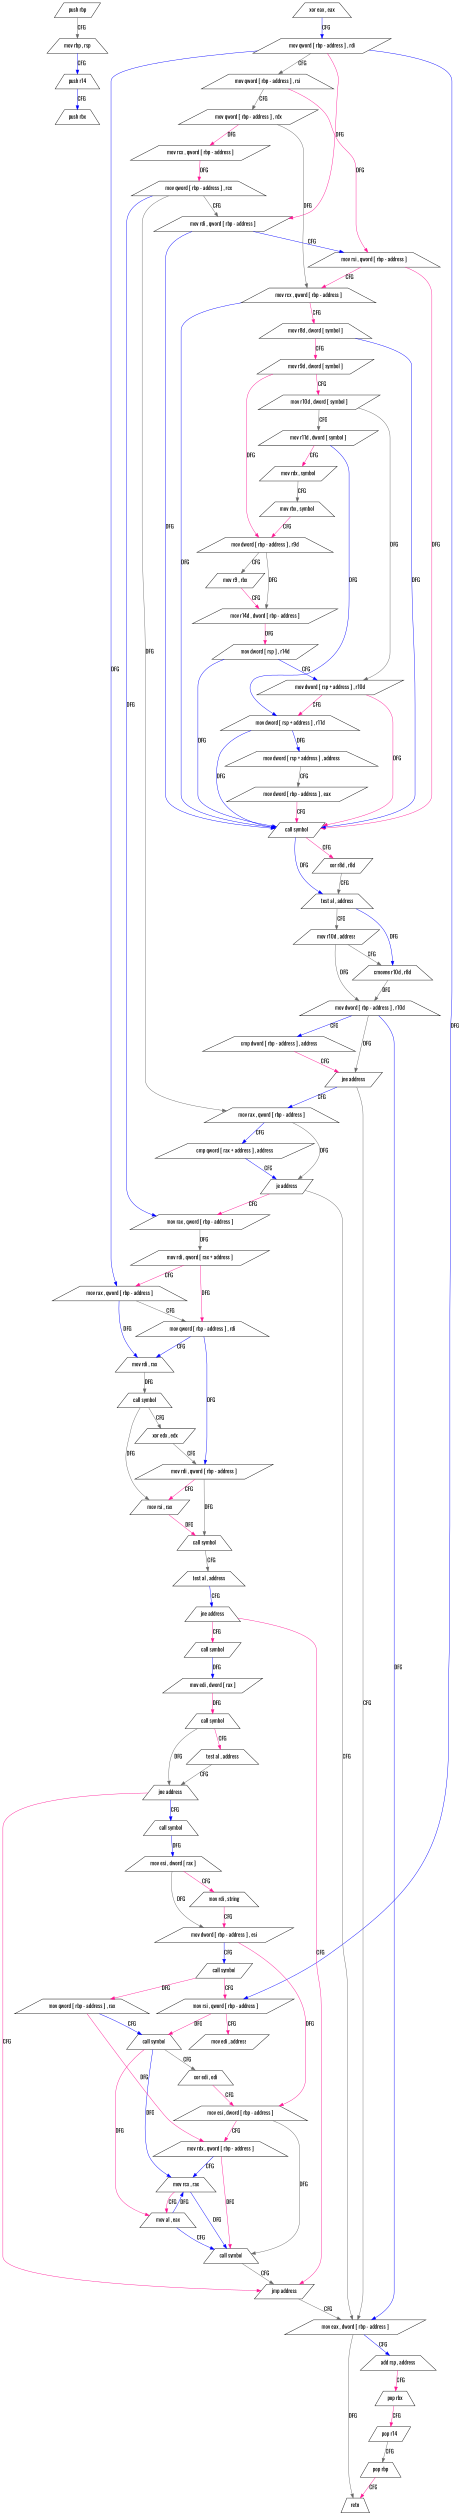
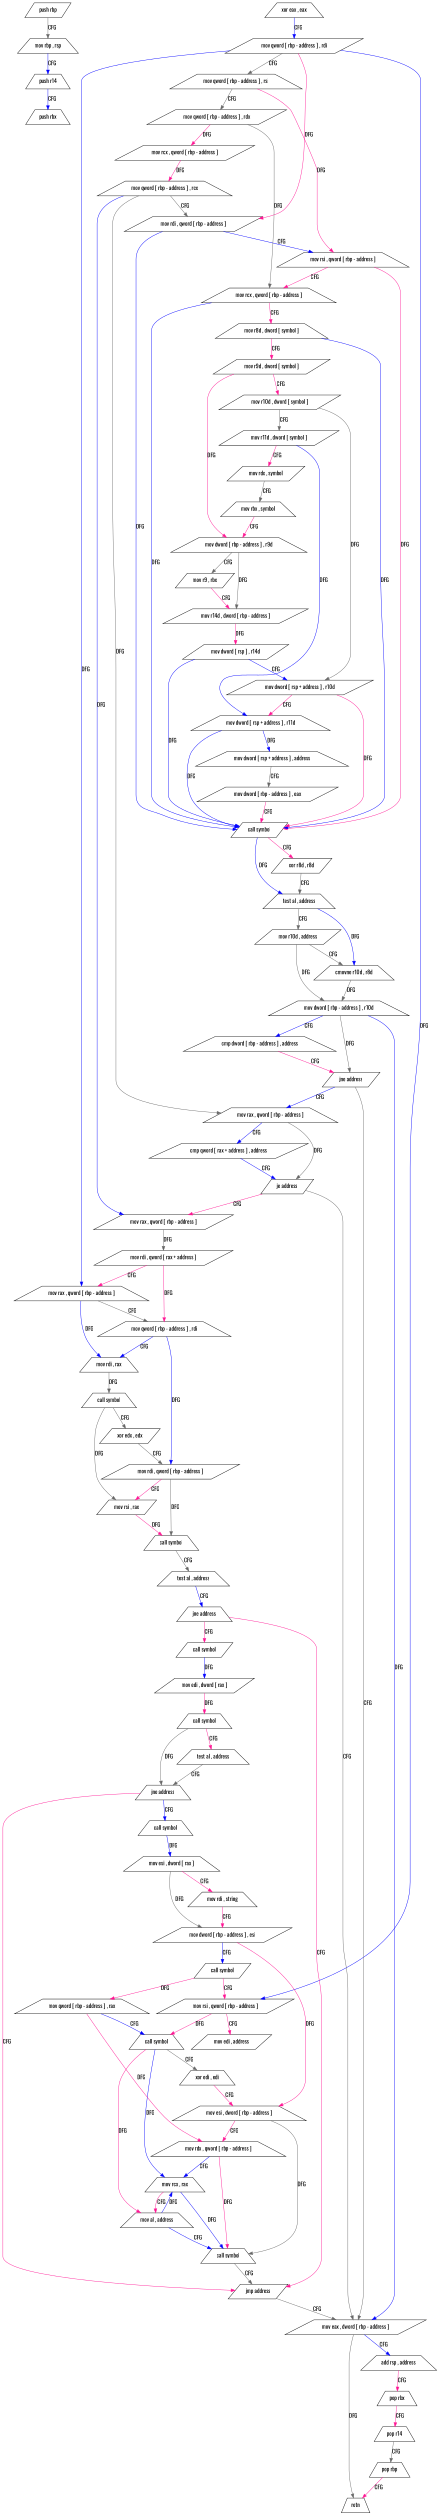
(168, 2220) -> (157, 2220)
(390, 2434) -> (395, 2434)
